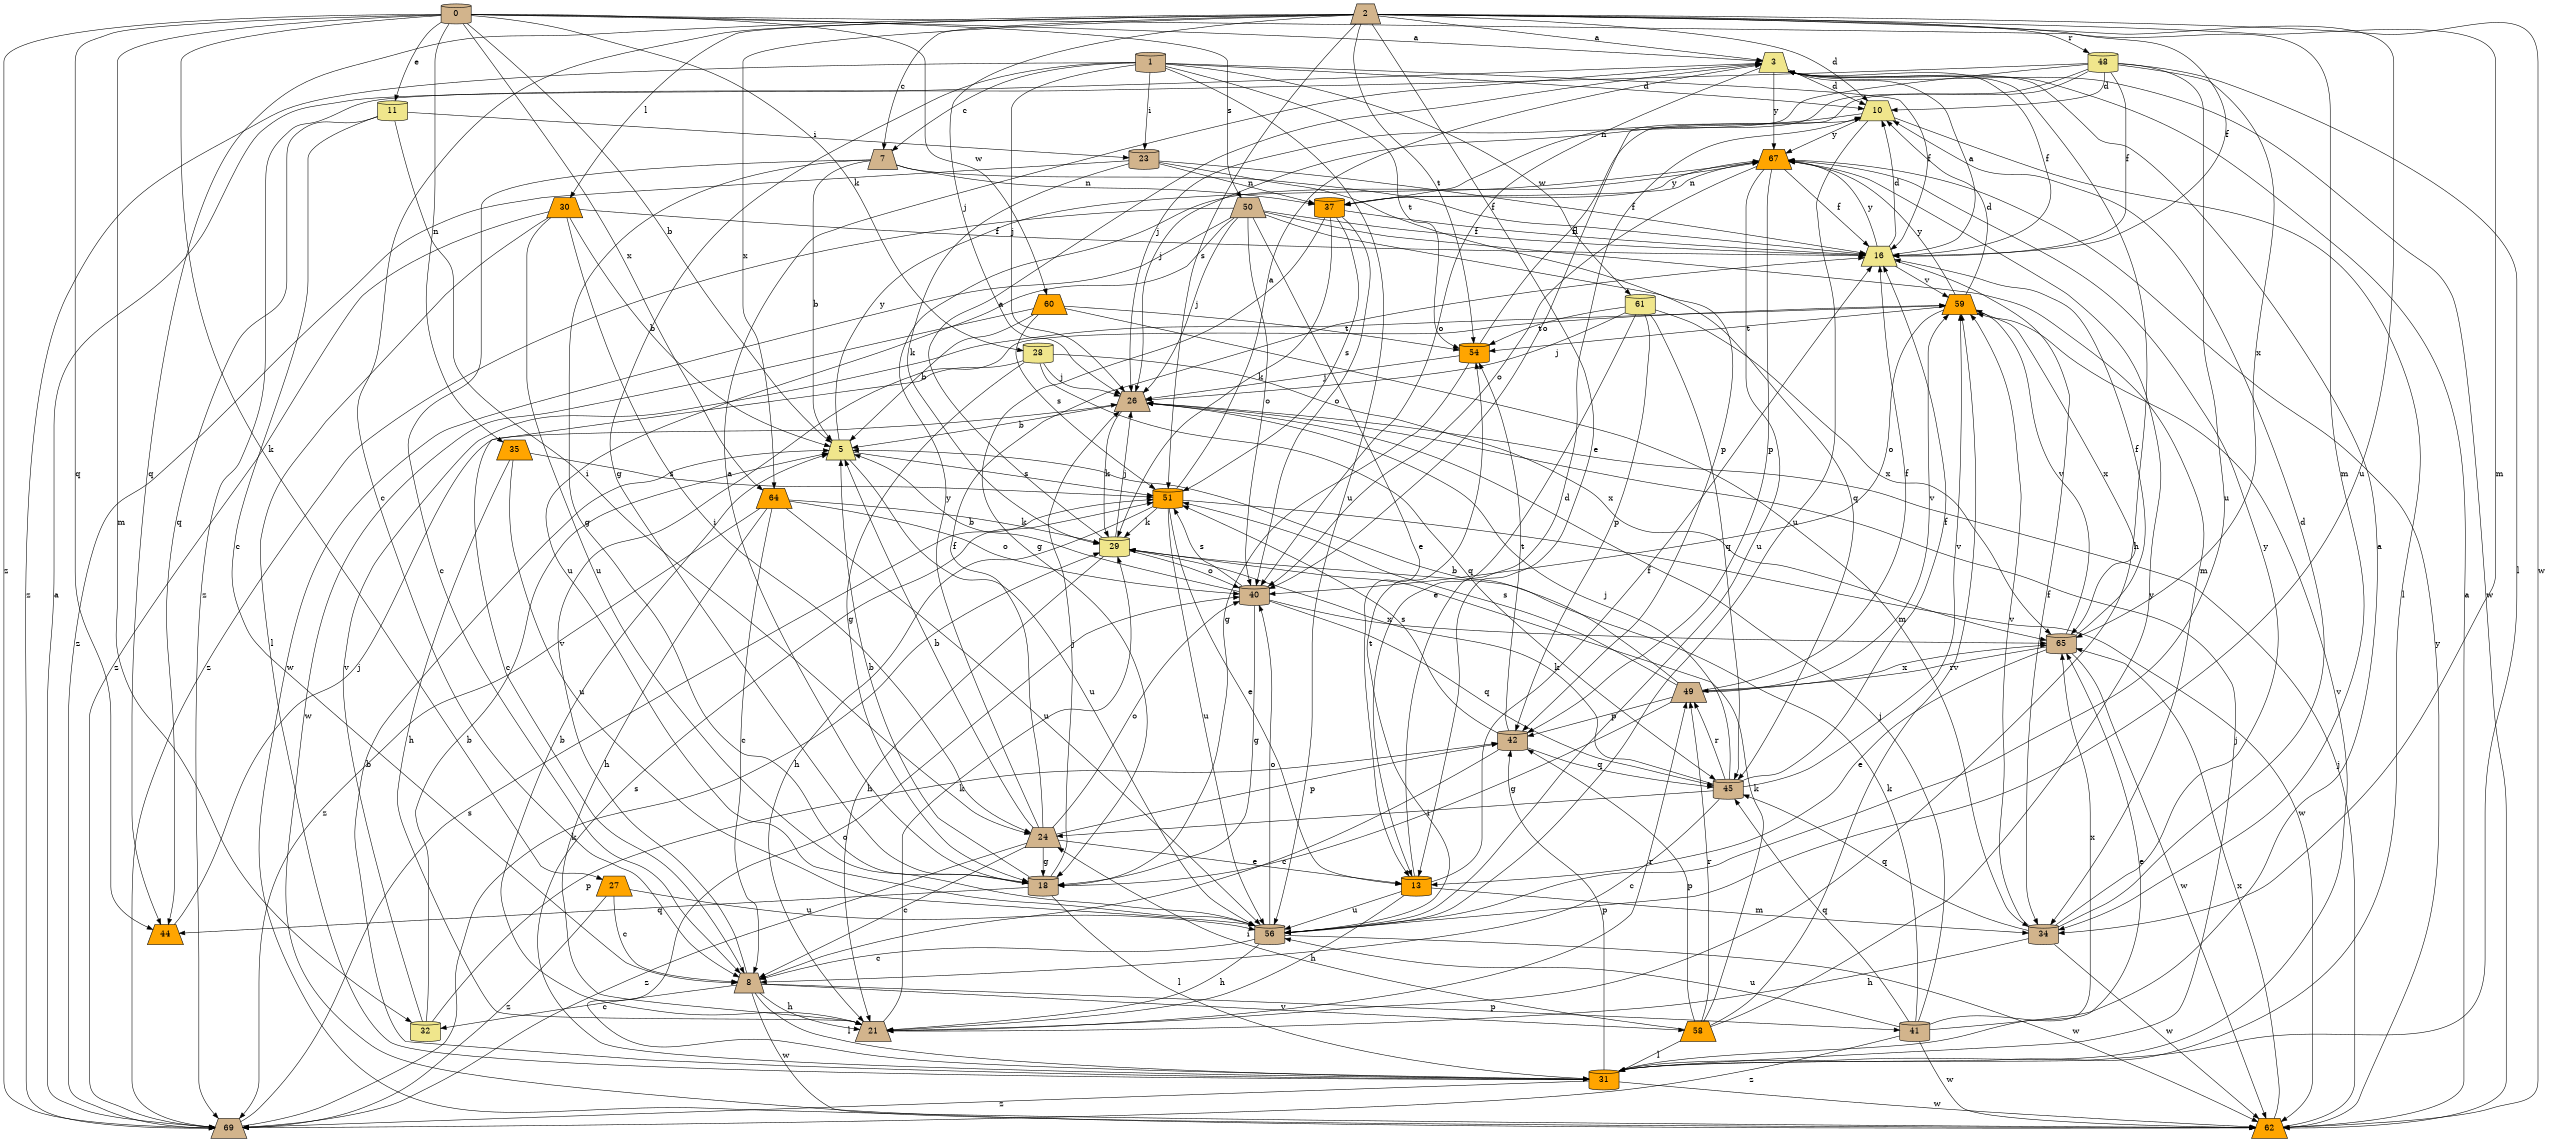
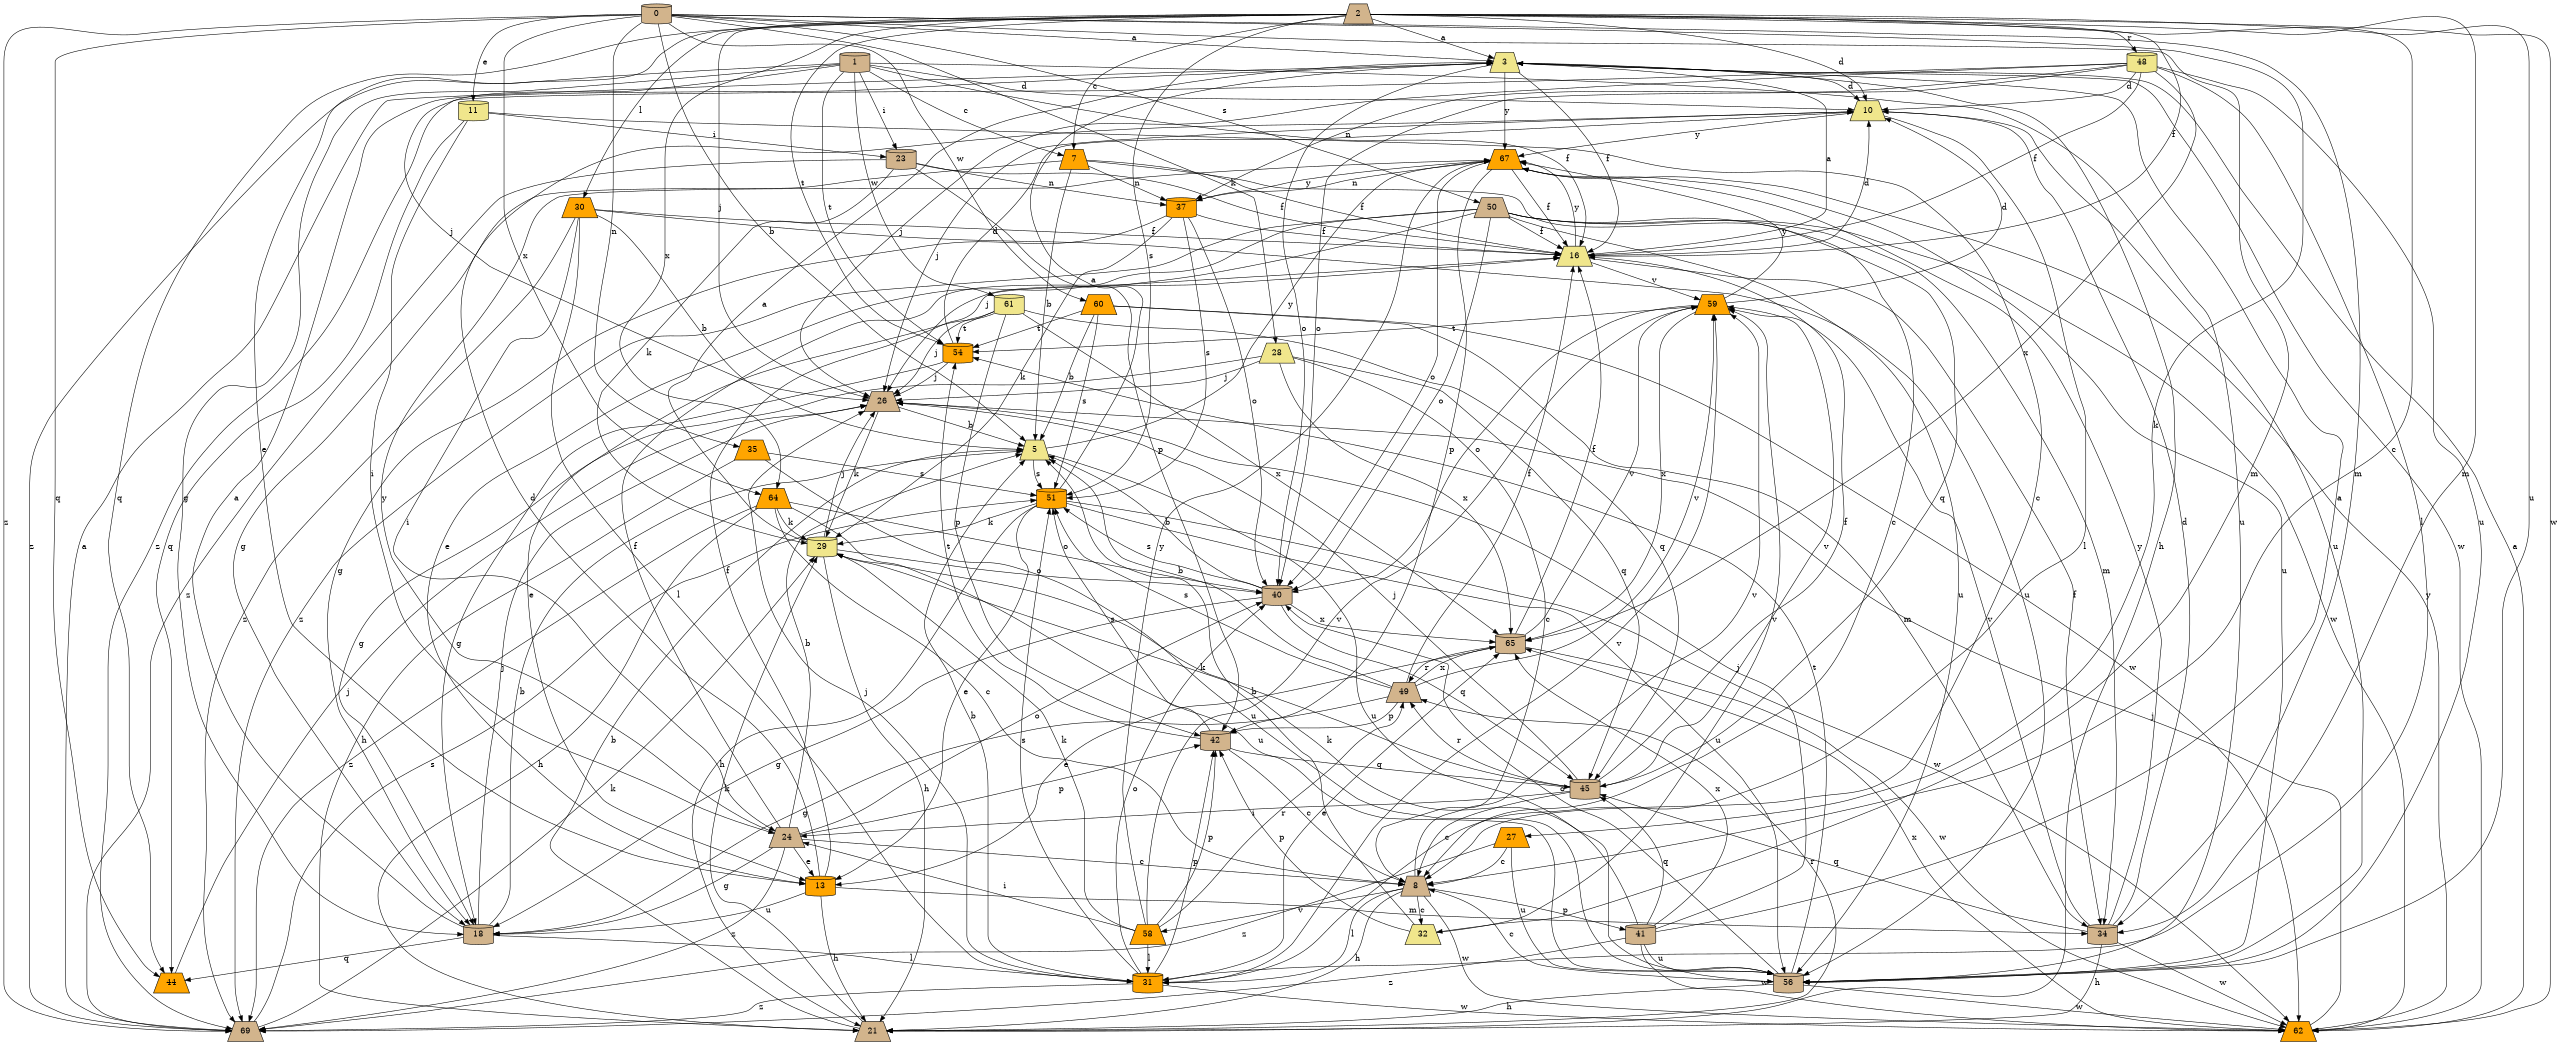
(883, 159) -> (1074, 159)
(1038, 353) -> (1277, 353)
(1346, 909) -> (654, 926)
(426, 1031) -> (1423, 935)
